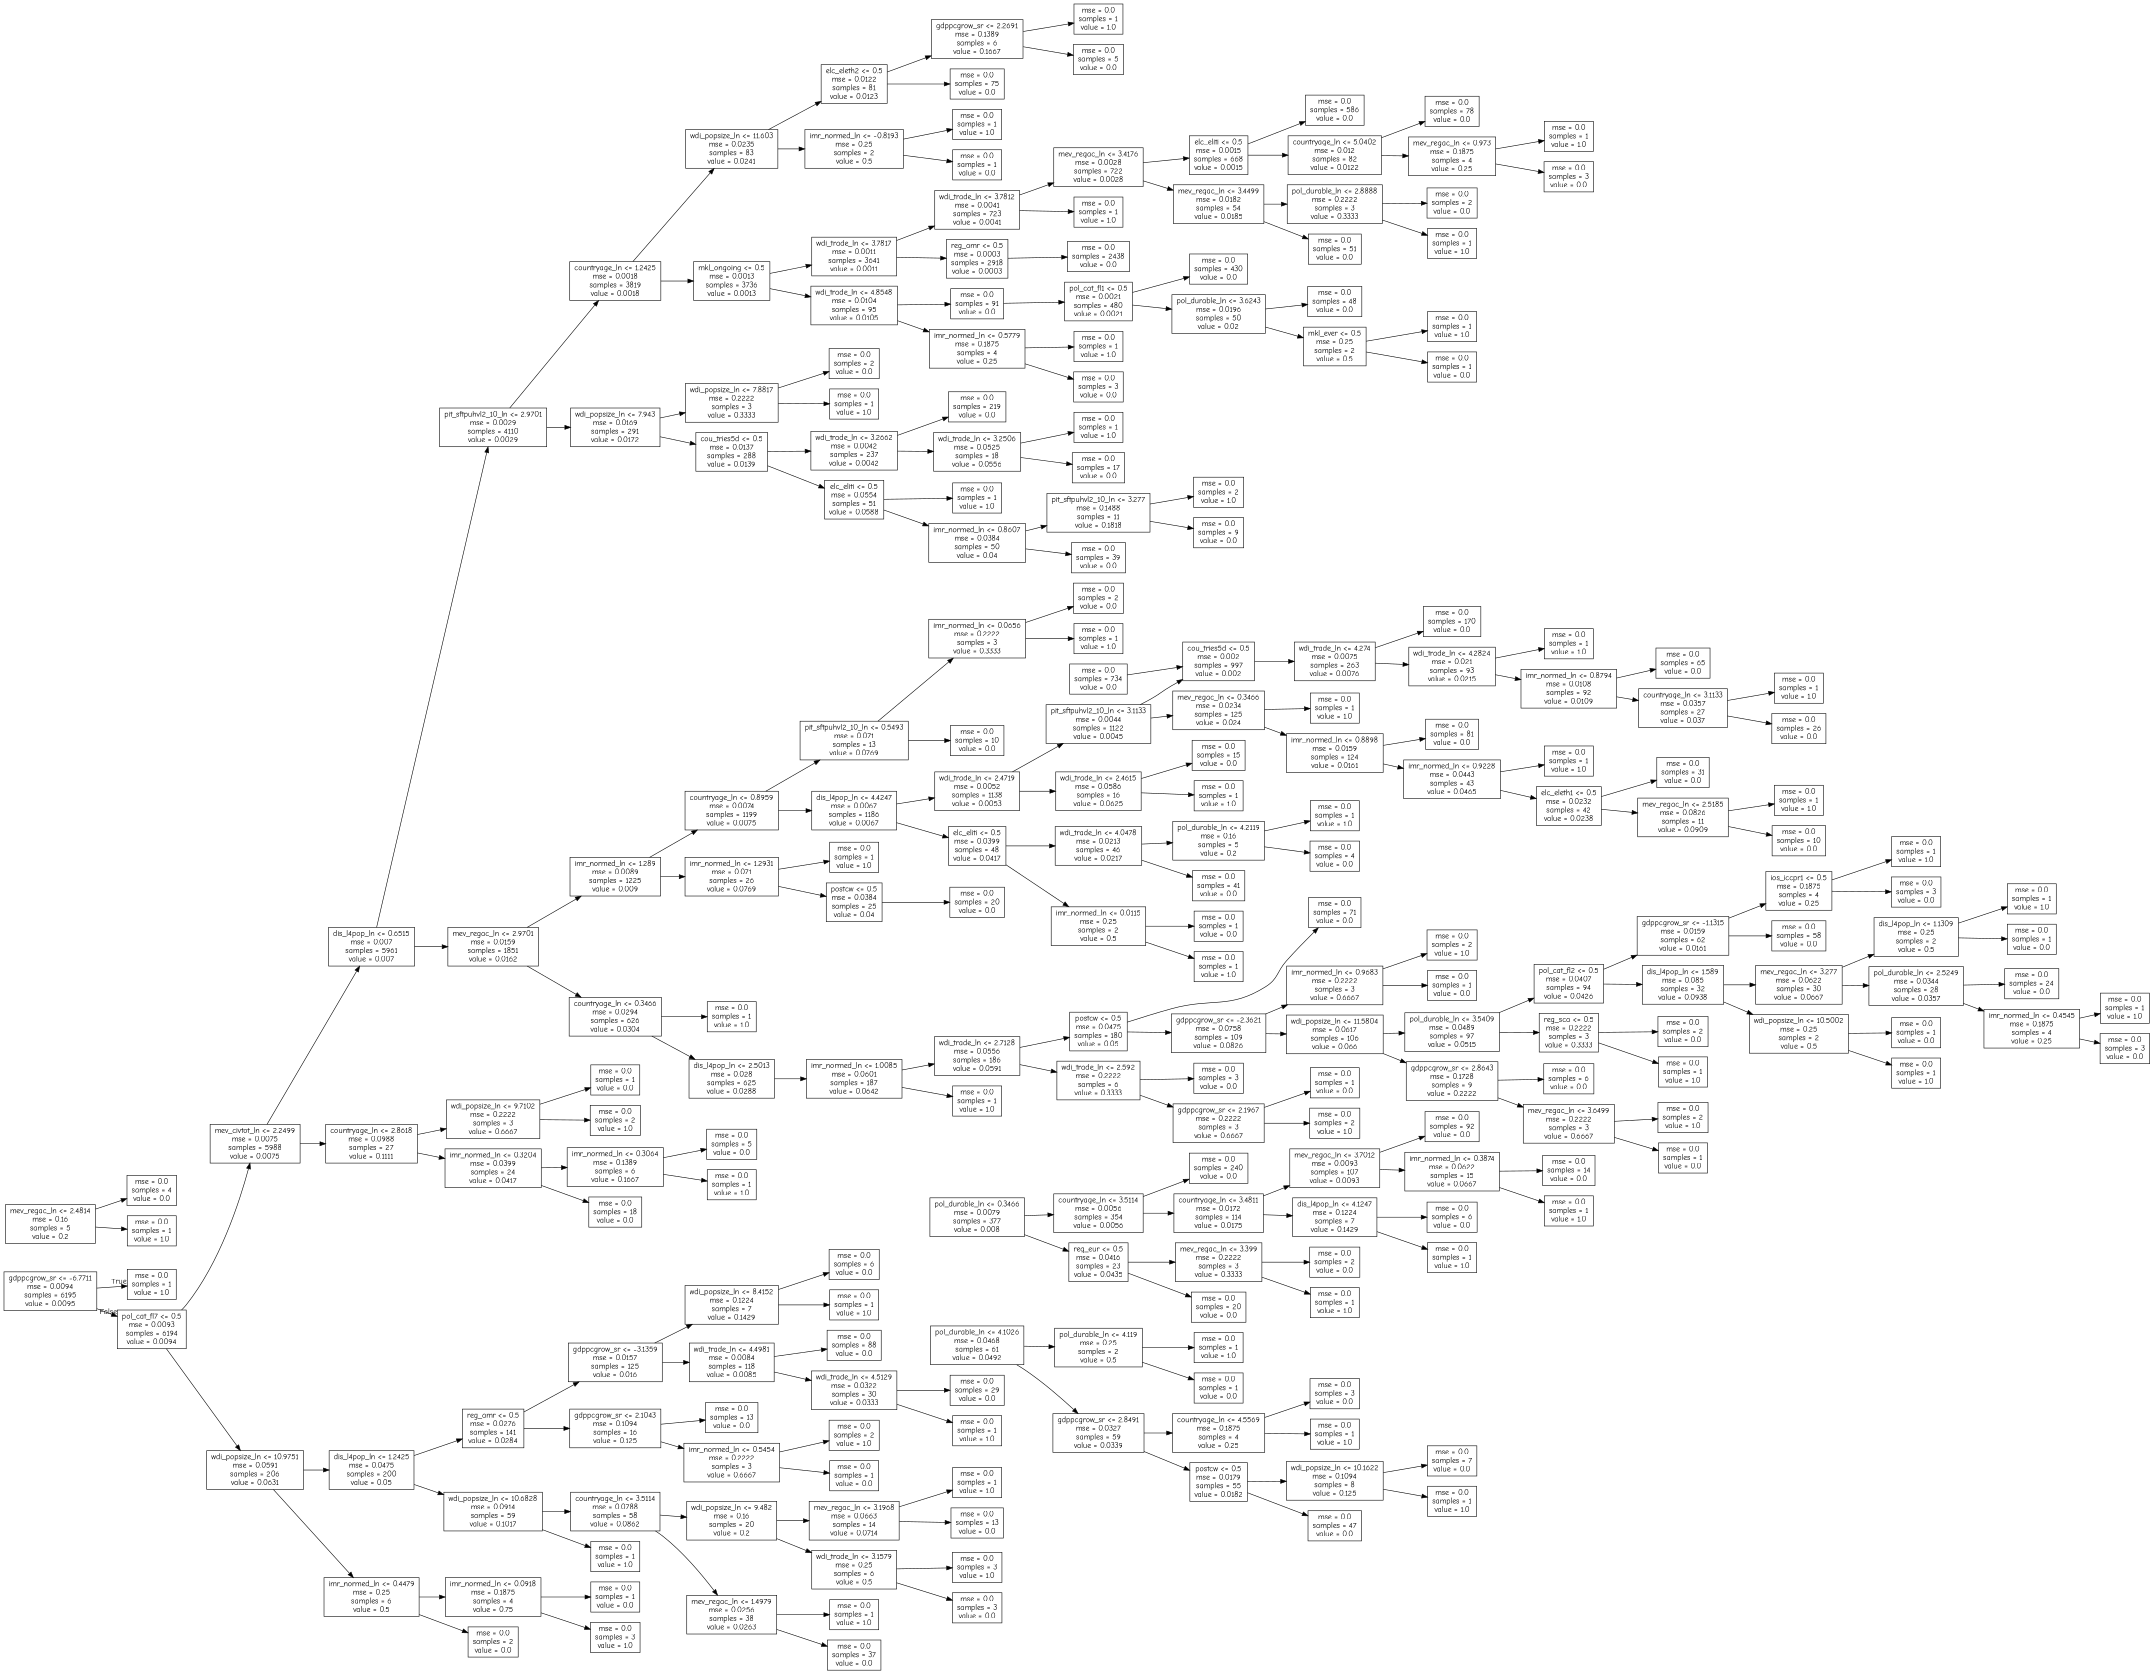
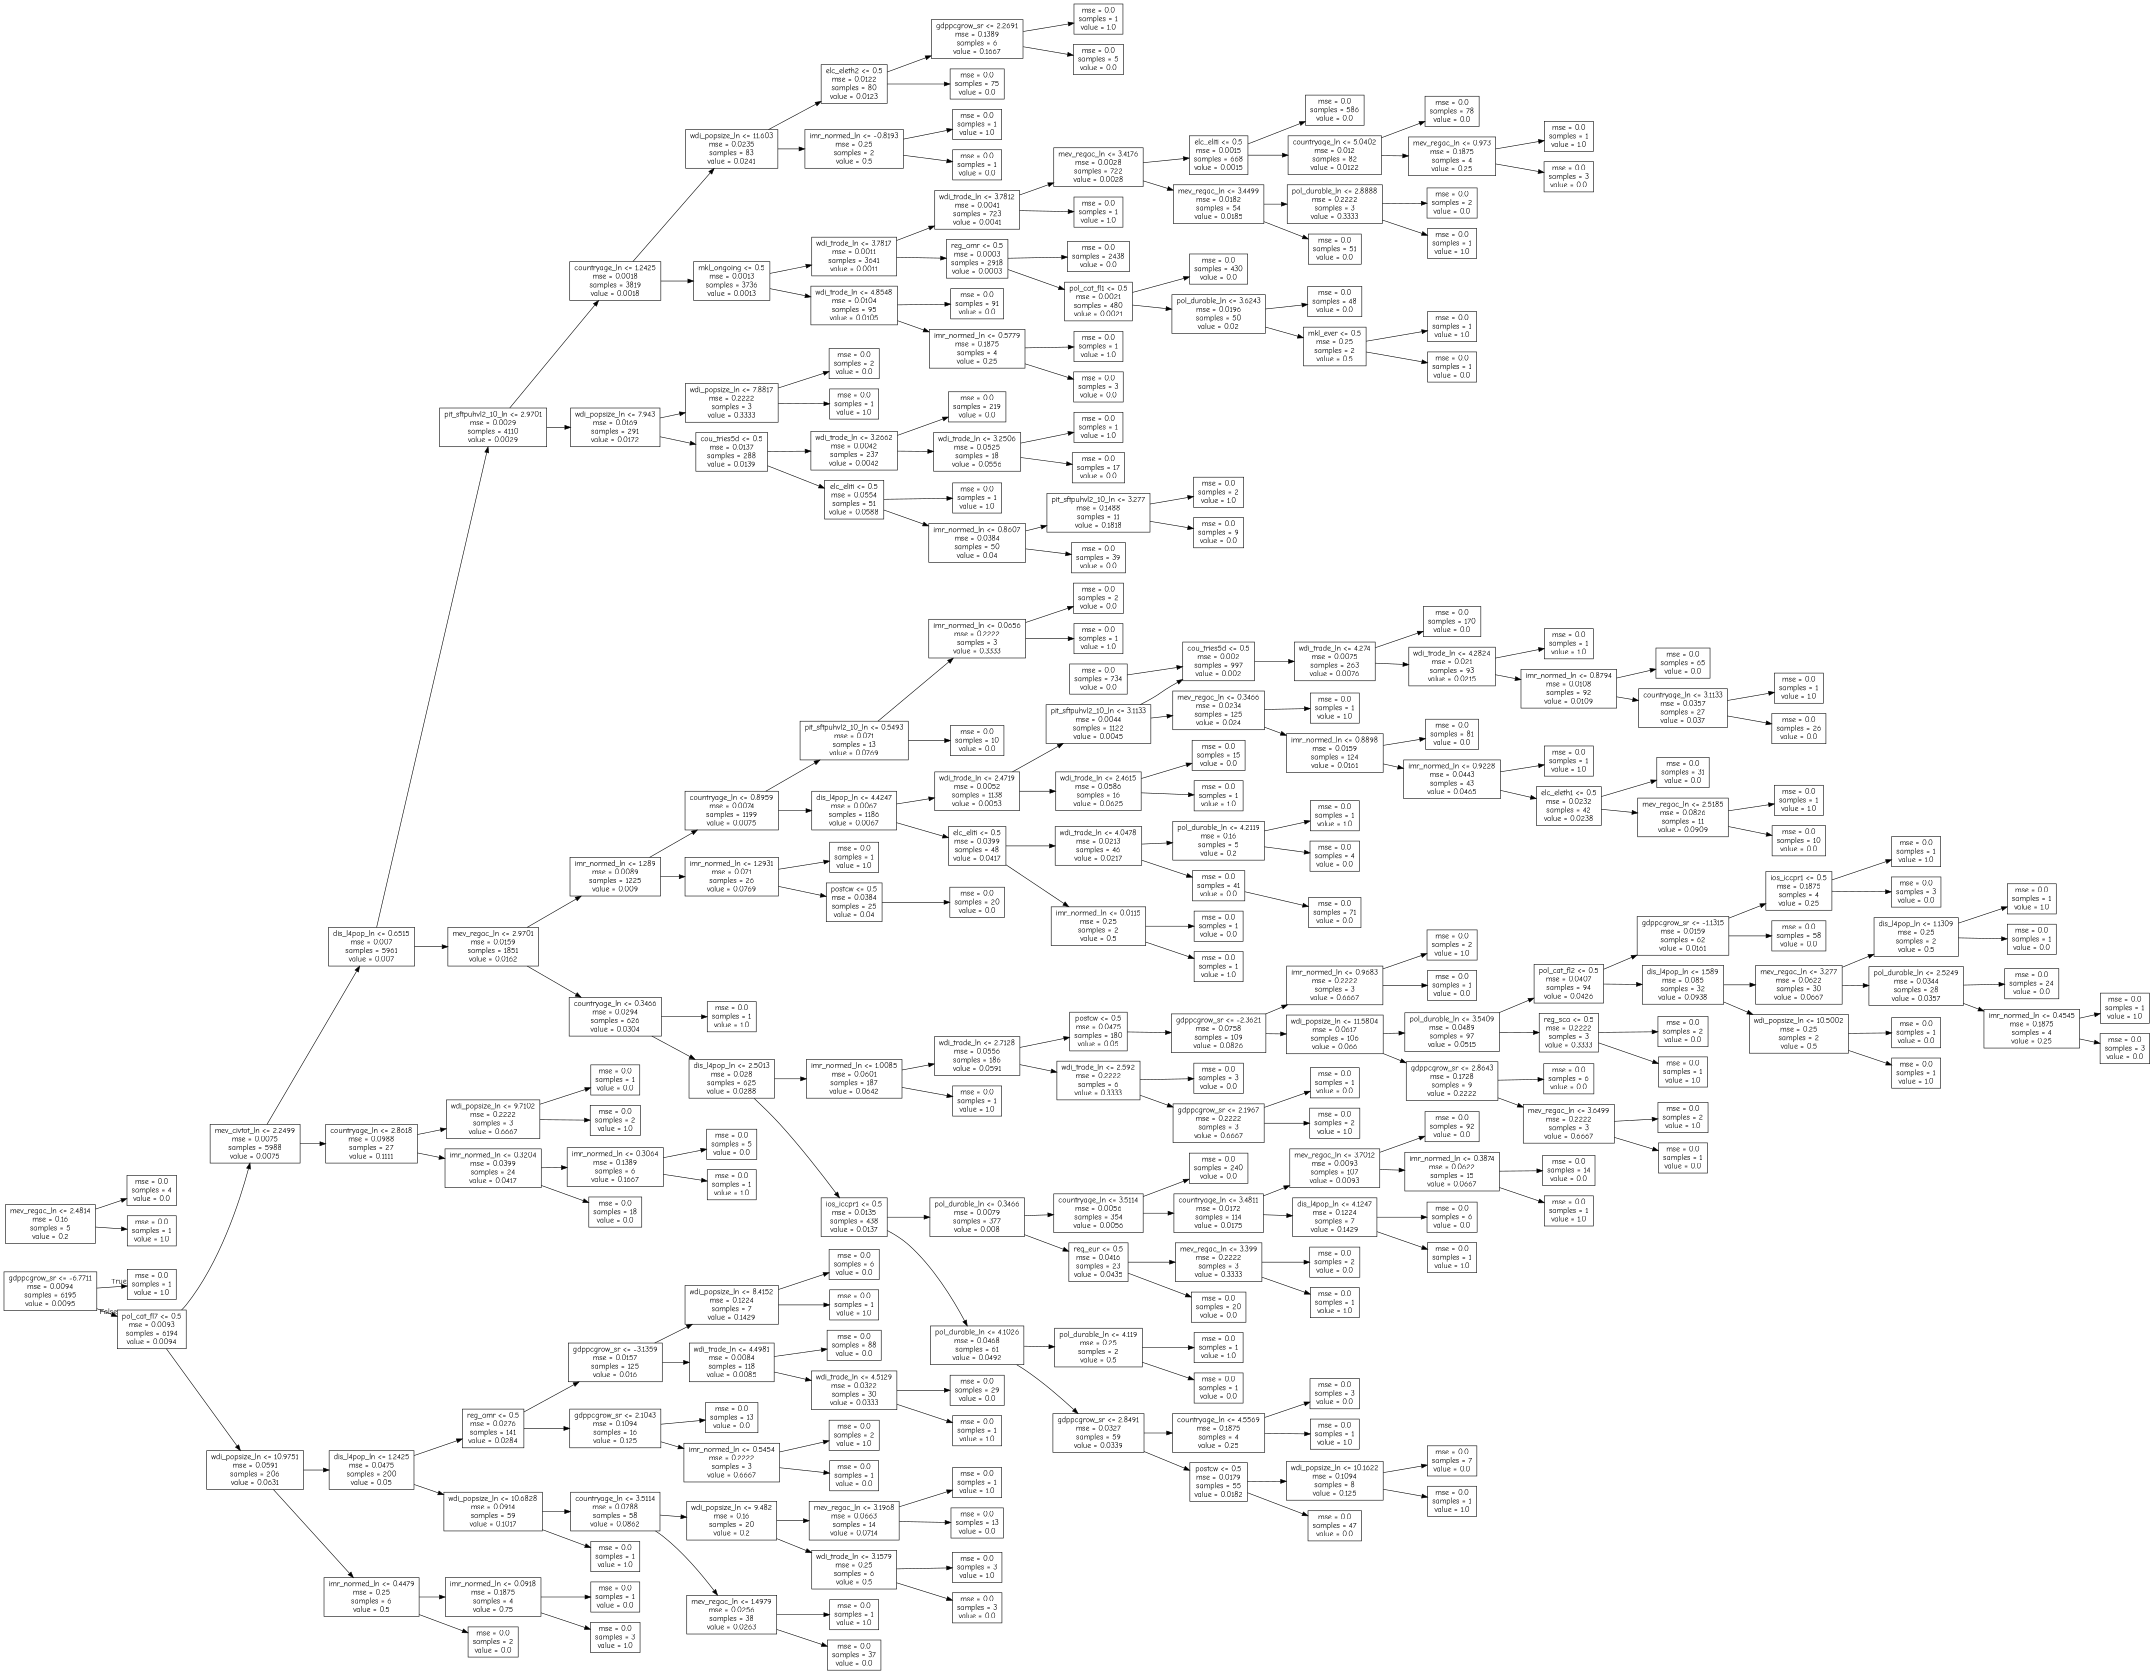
(854, 84) -> (854, 84)
(1031, 303) -> (1033, 279)
(1233, 1000) -> (1274, 898)
none -> (854, 1217)
